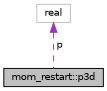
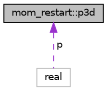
(54, 50) -> (54, 50)
